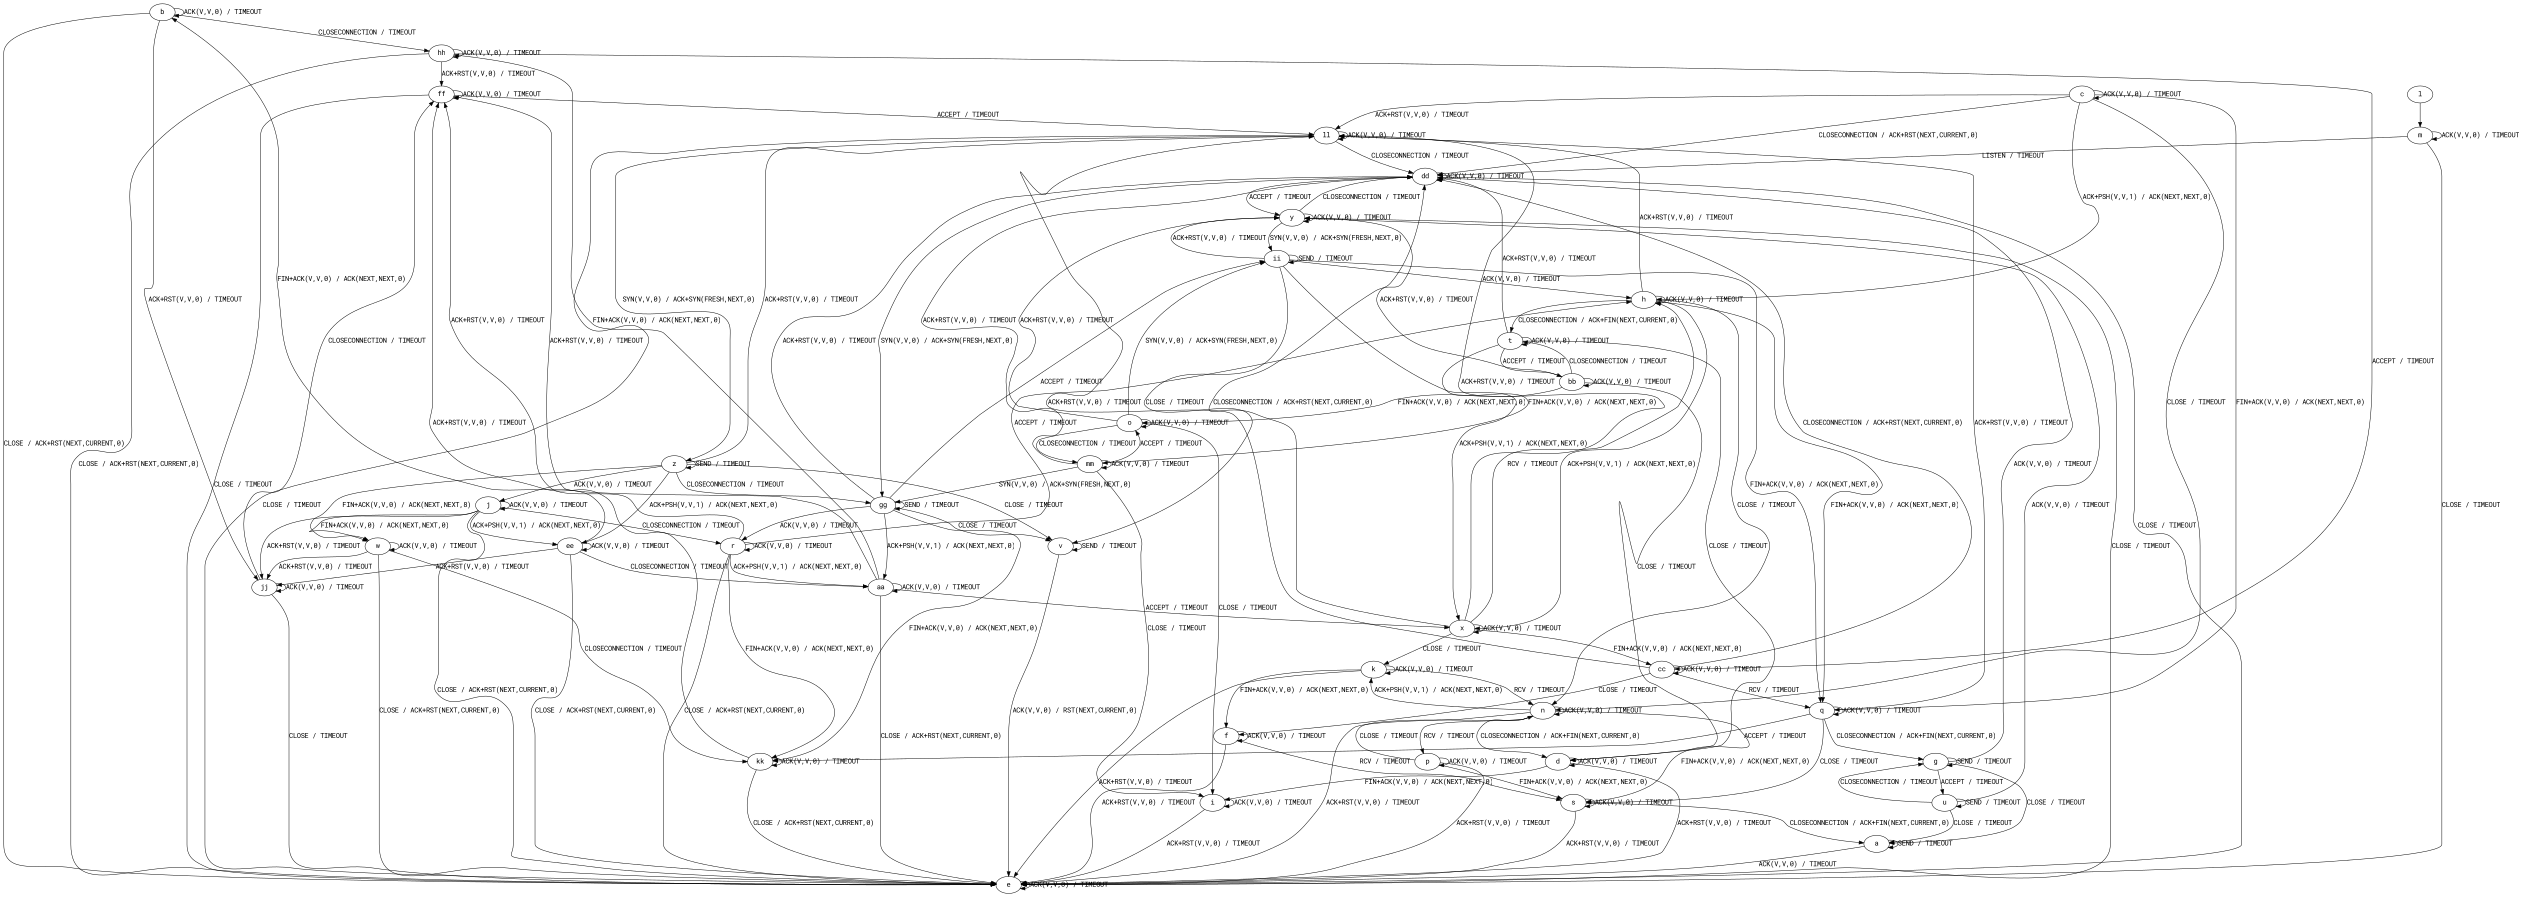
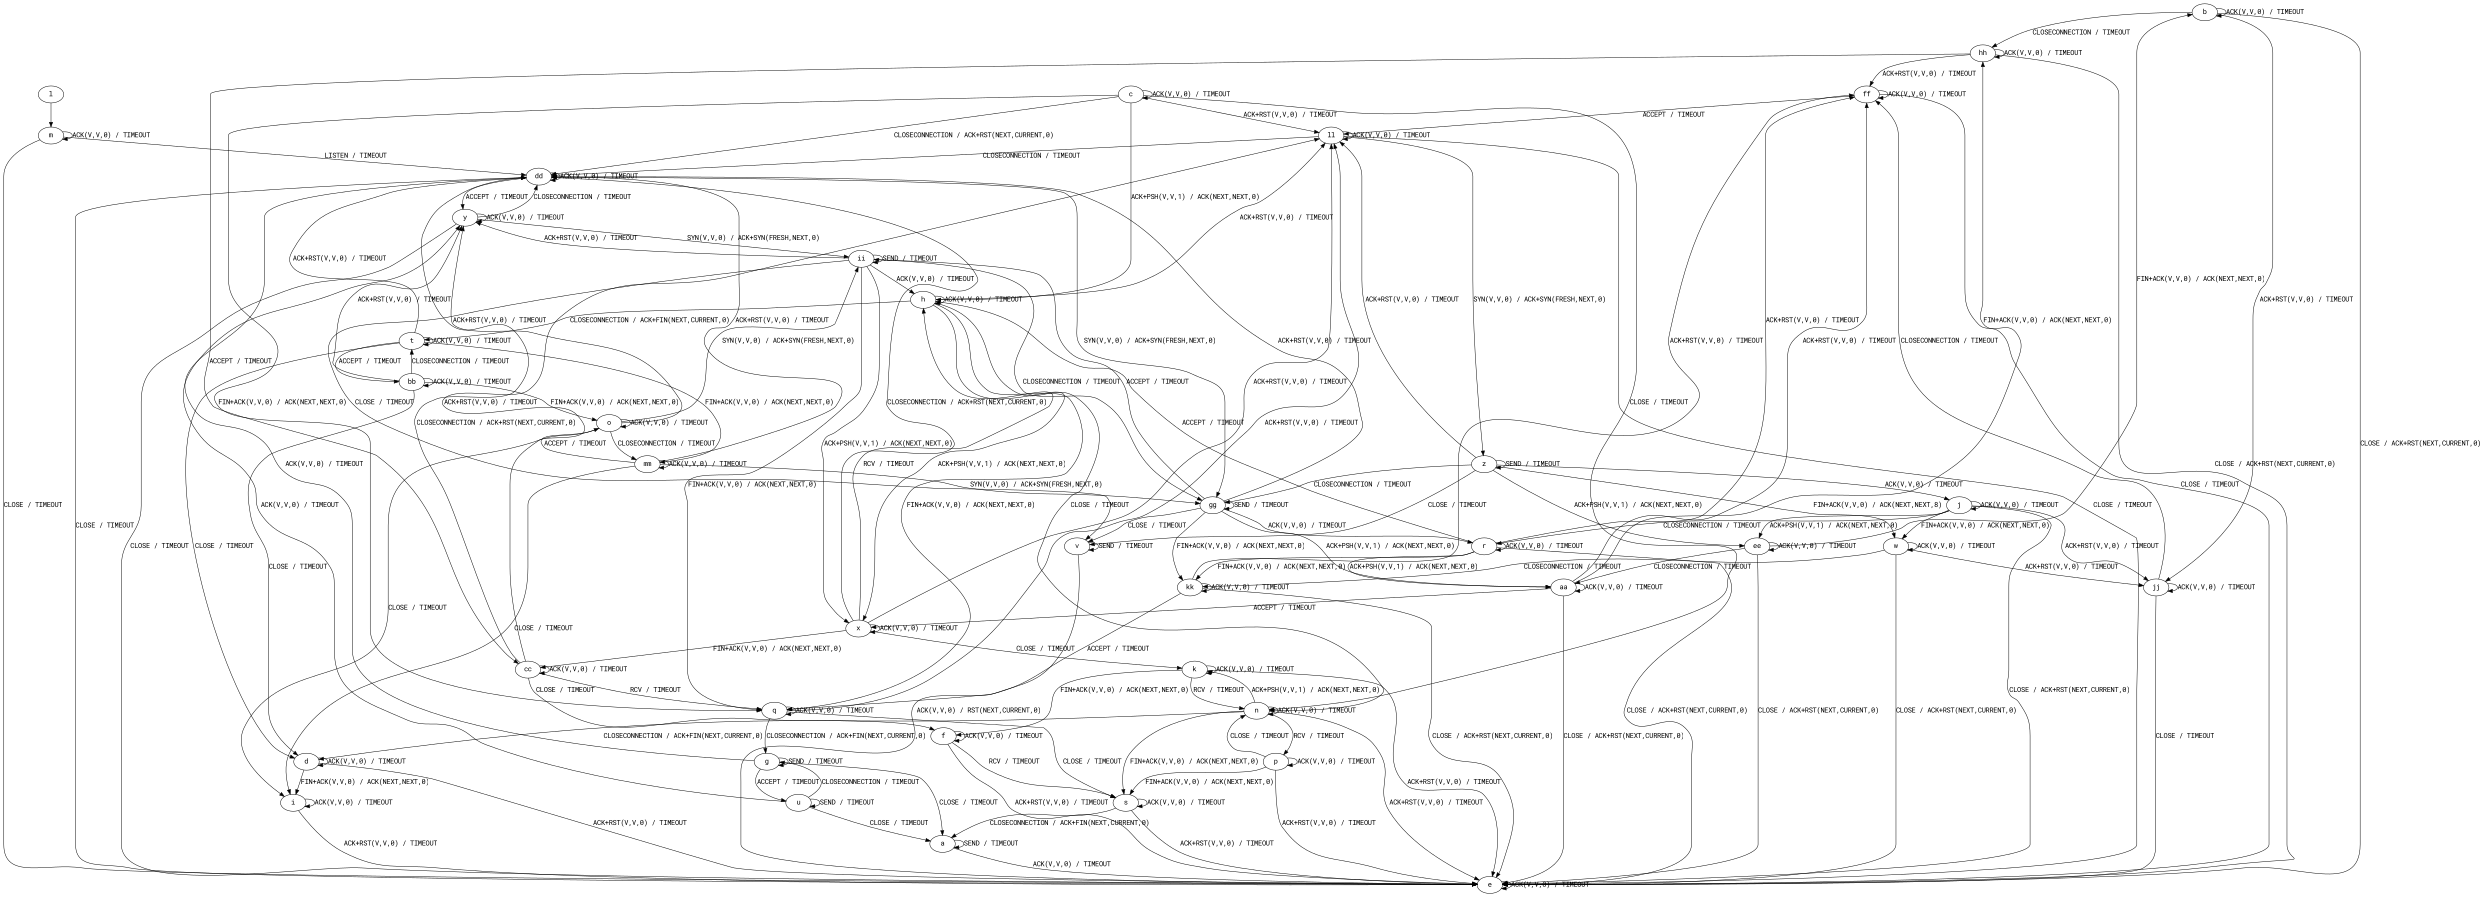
none -> (1015, 371)
(420, 567) -> none
(1295, 752) -> (937, 699)
